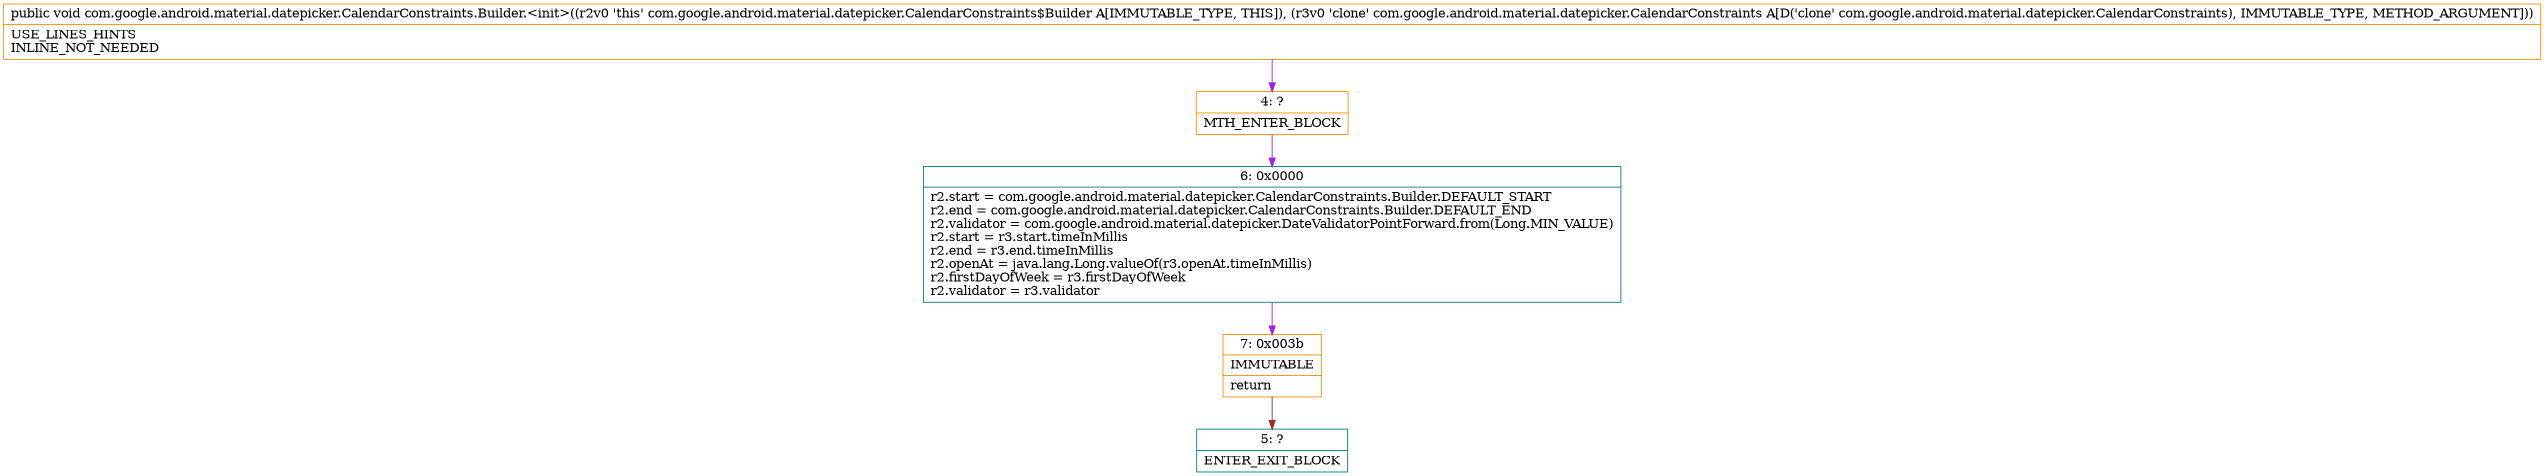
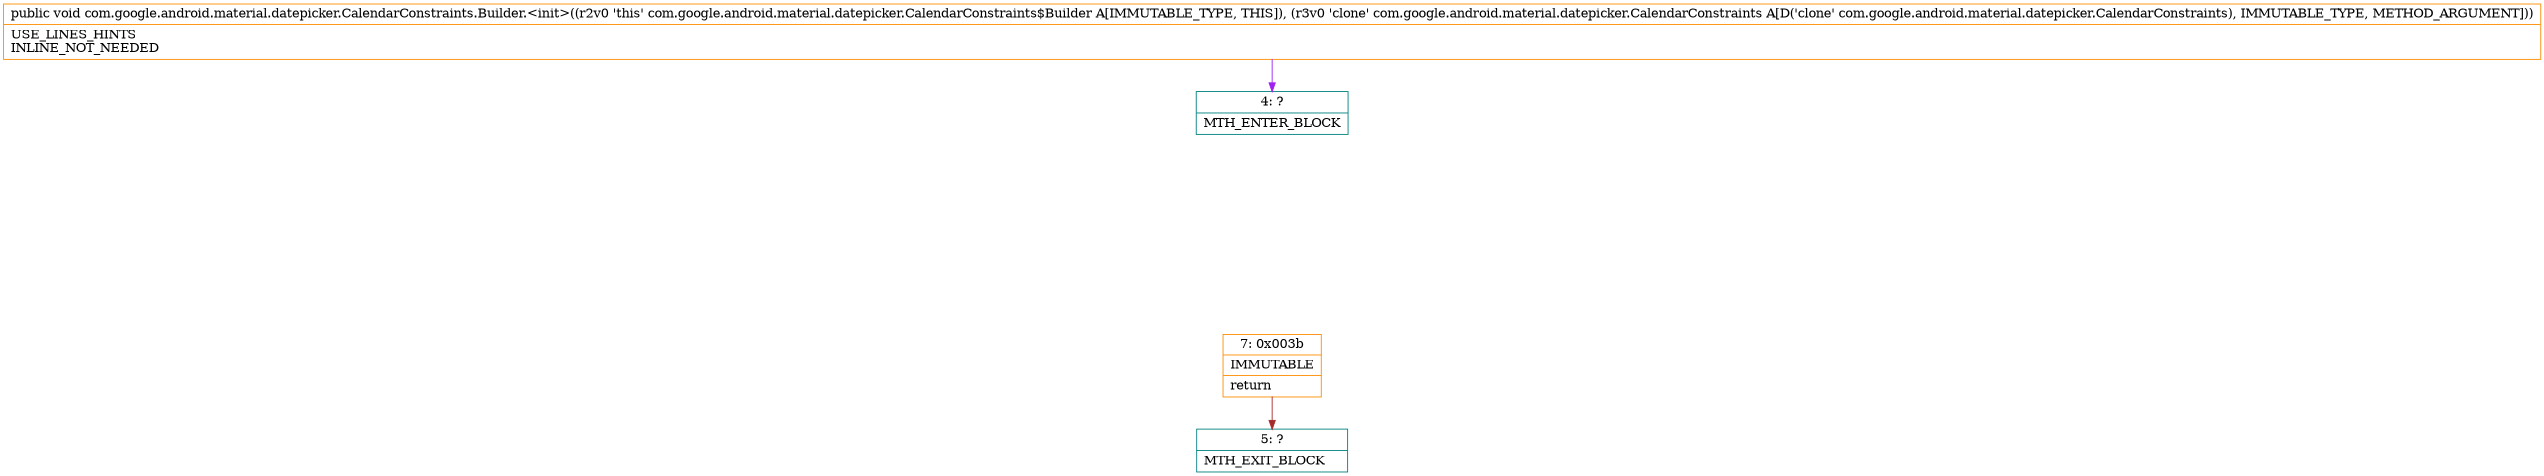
(1272, 113) -> (1272, 113)
(1272, 234) -> none
(1272, 461) -> (1265, 461)
